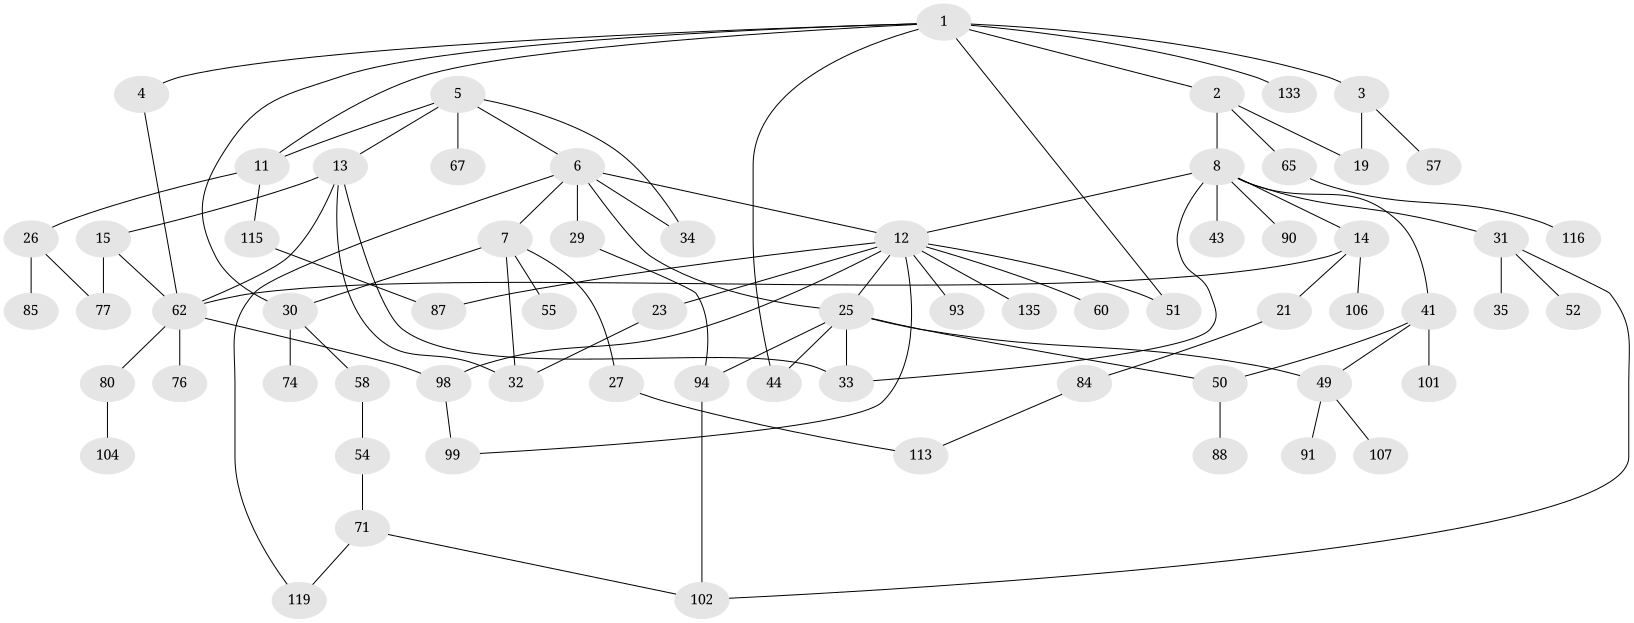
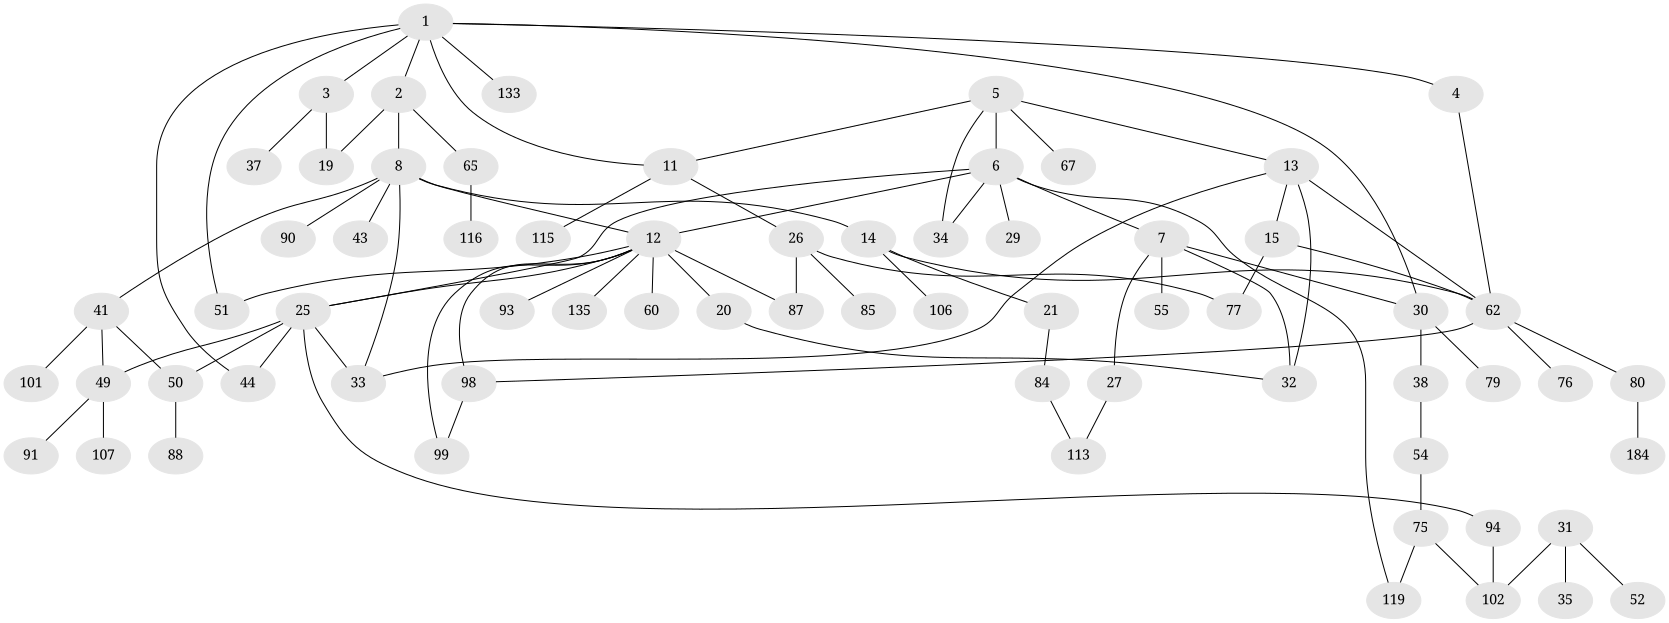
(1434, 167) -> (254, 167)
(1356, 207) -> none
(353, 278) -> (796, 275)
(690, 290) -> none
(660, 311) -> (724, 311)
(290, 384) -> (1493, 384)
(363, 384) -> (1421, 384)
(107, 456) -> (1638, 456)
(363, 528) -> (1421, 528)
